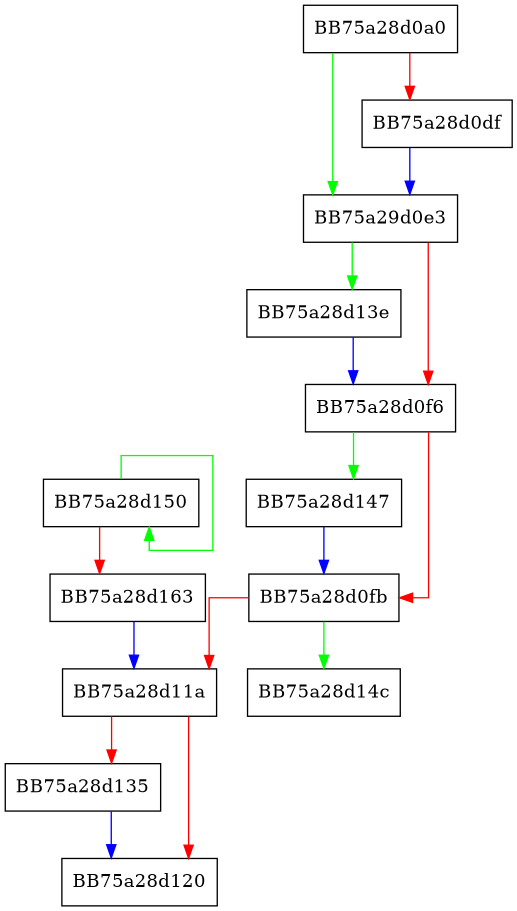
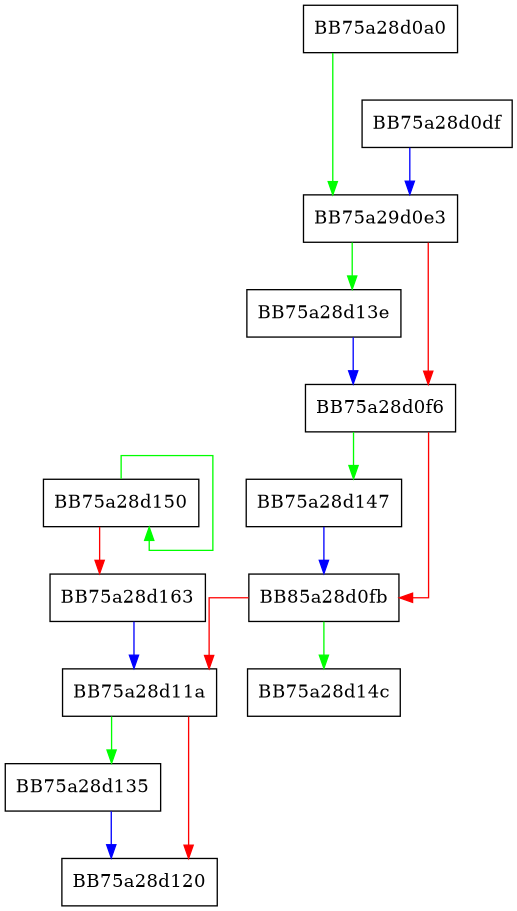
(410, 70) -> none
(324, 598) -> (324, 598)
(112, 733) -> (112, 733)
